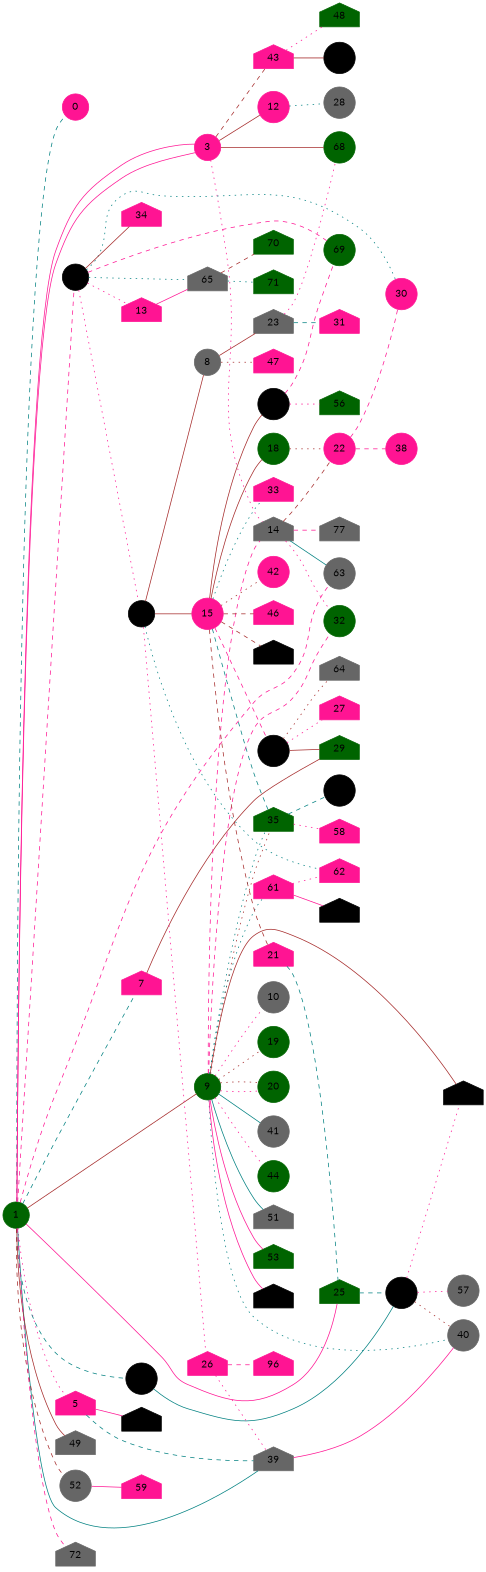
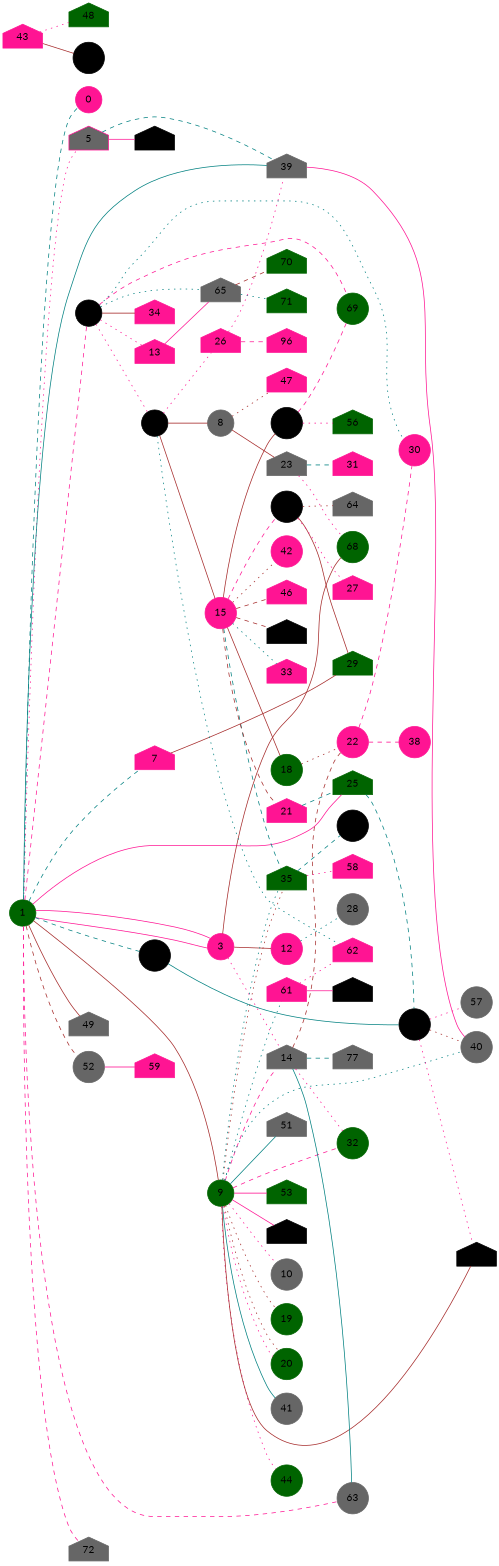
(240, 103) -> none
(307, 530) -> (320, 1058)
(76, 1404) -> (89, 139)
